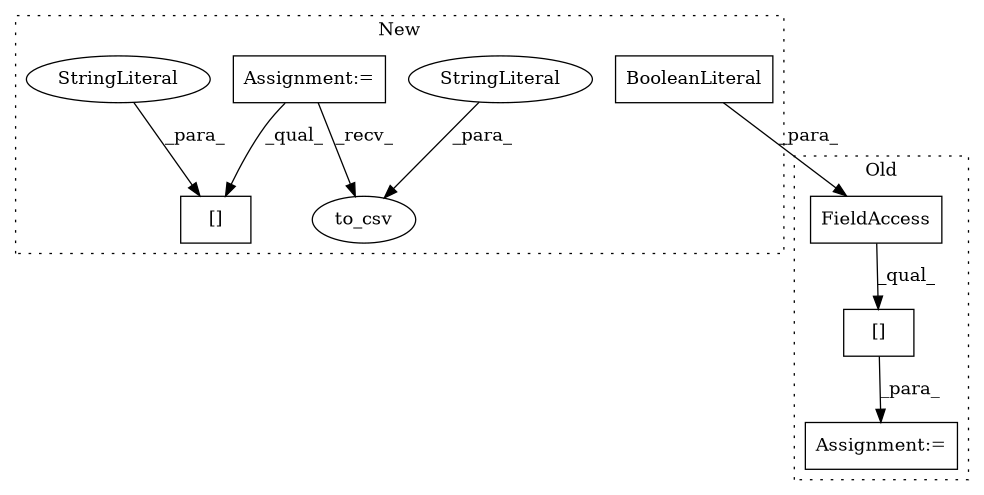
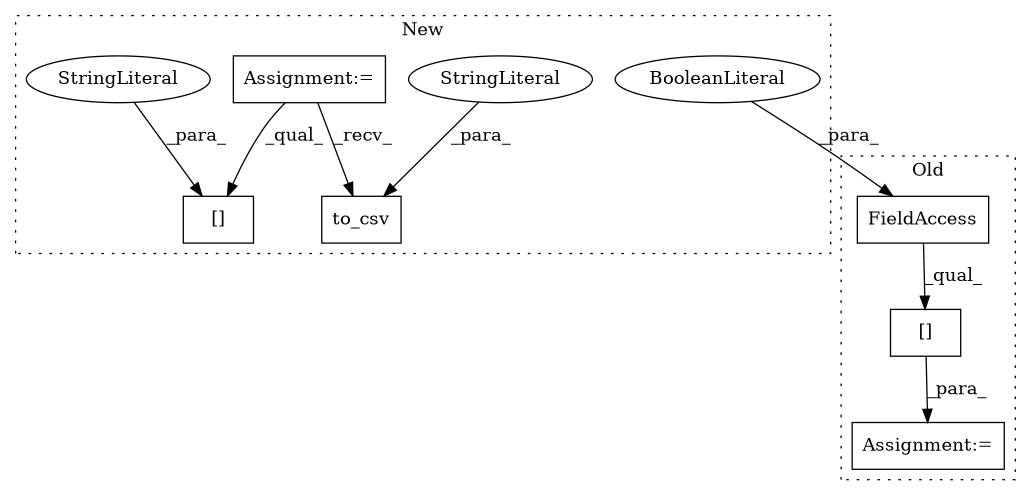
(694, 79) -> (718, 79)
(364, 220) -> (361, 220)
